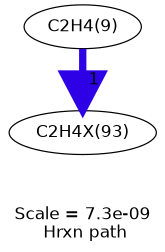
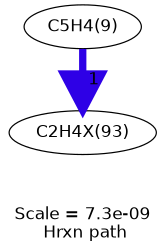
(83, 27) -> (83, 27)
